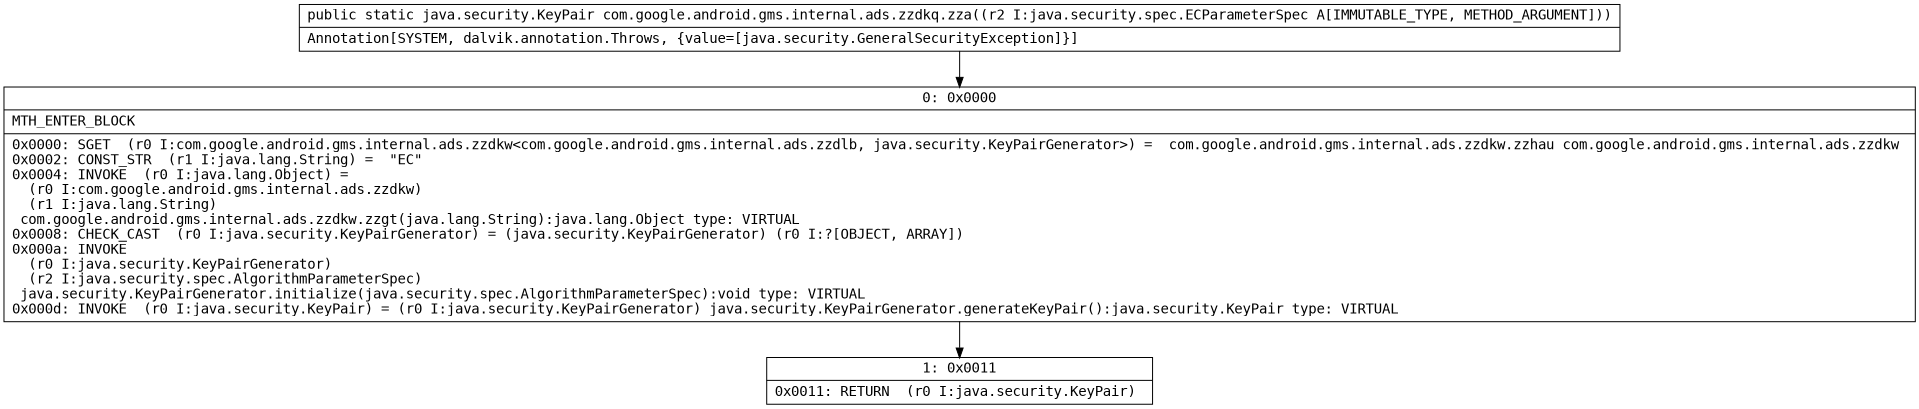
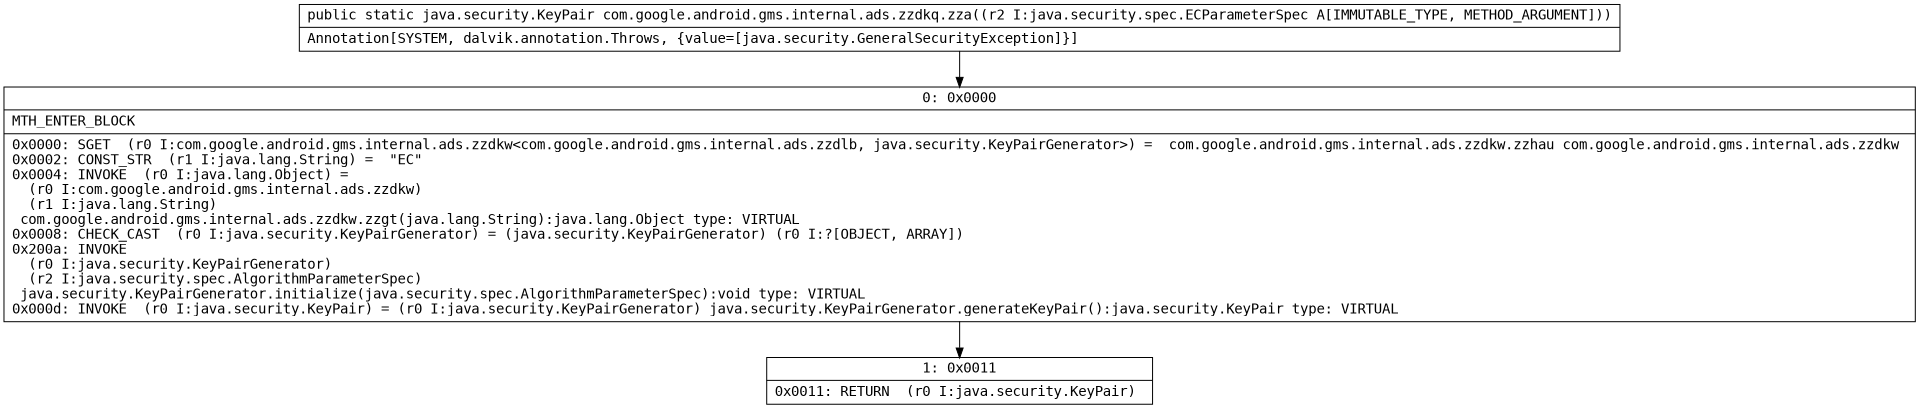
(78, 250) -> (78, 250)
